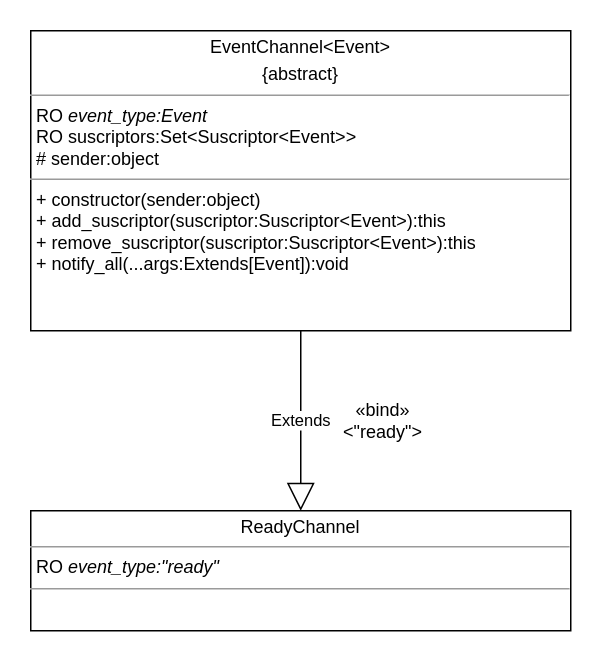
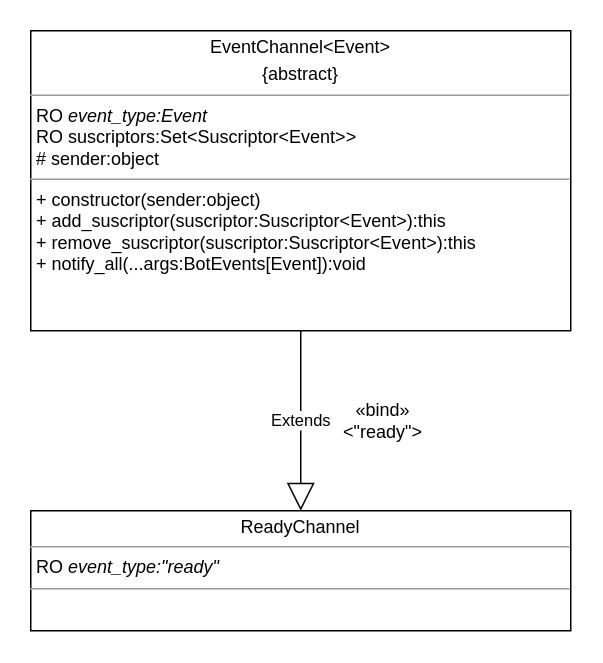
(287, 128) -> (287, 128)
